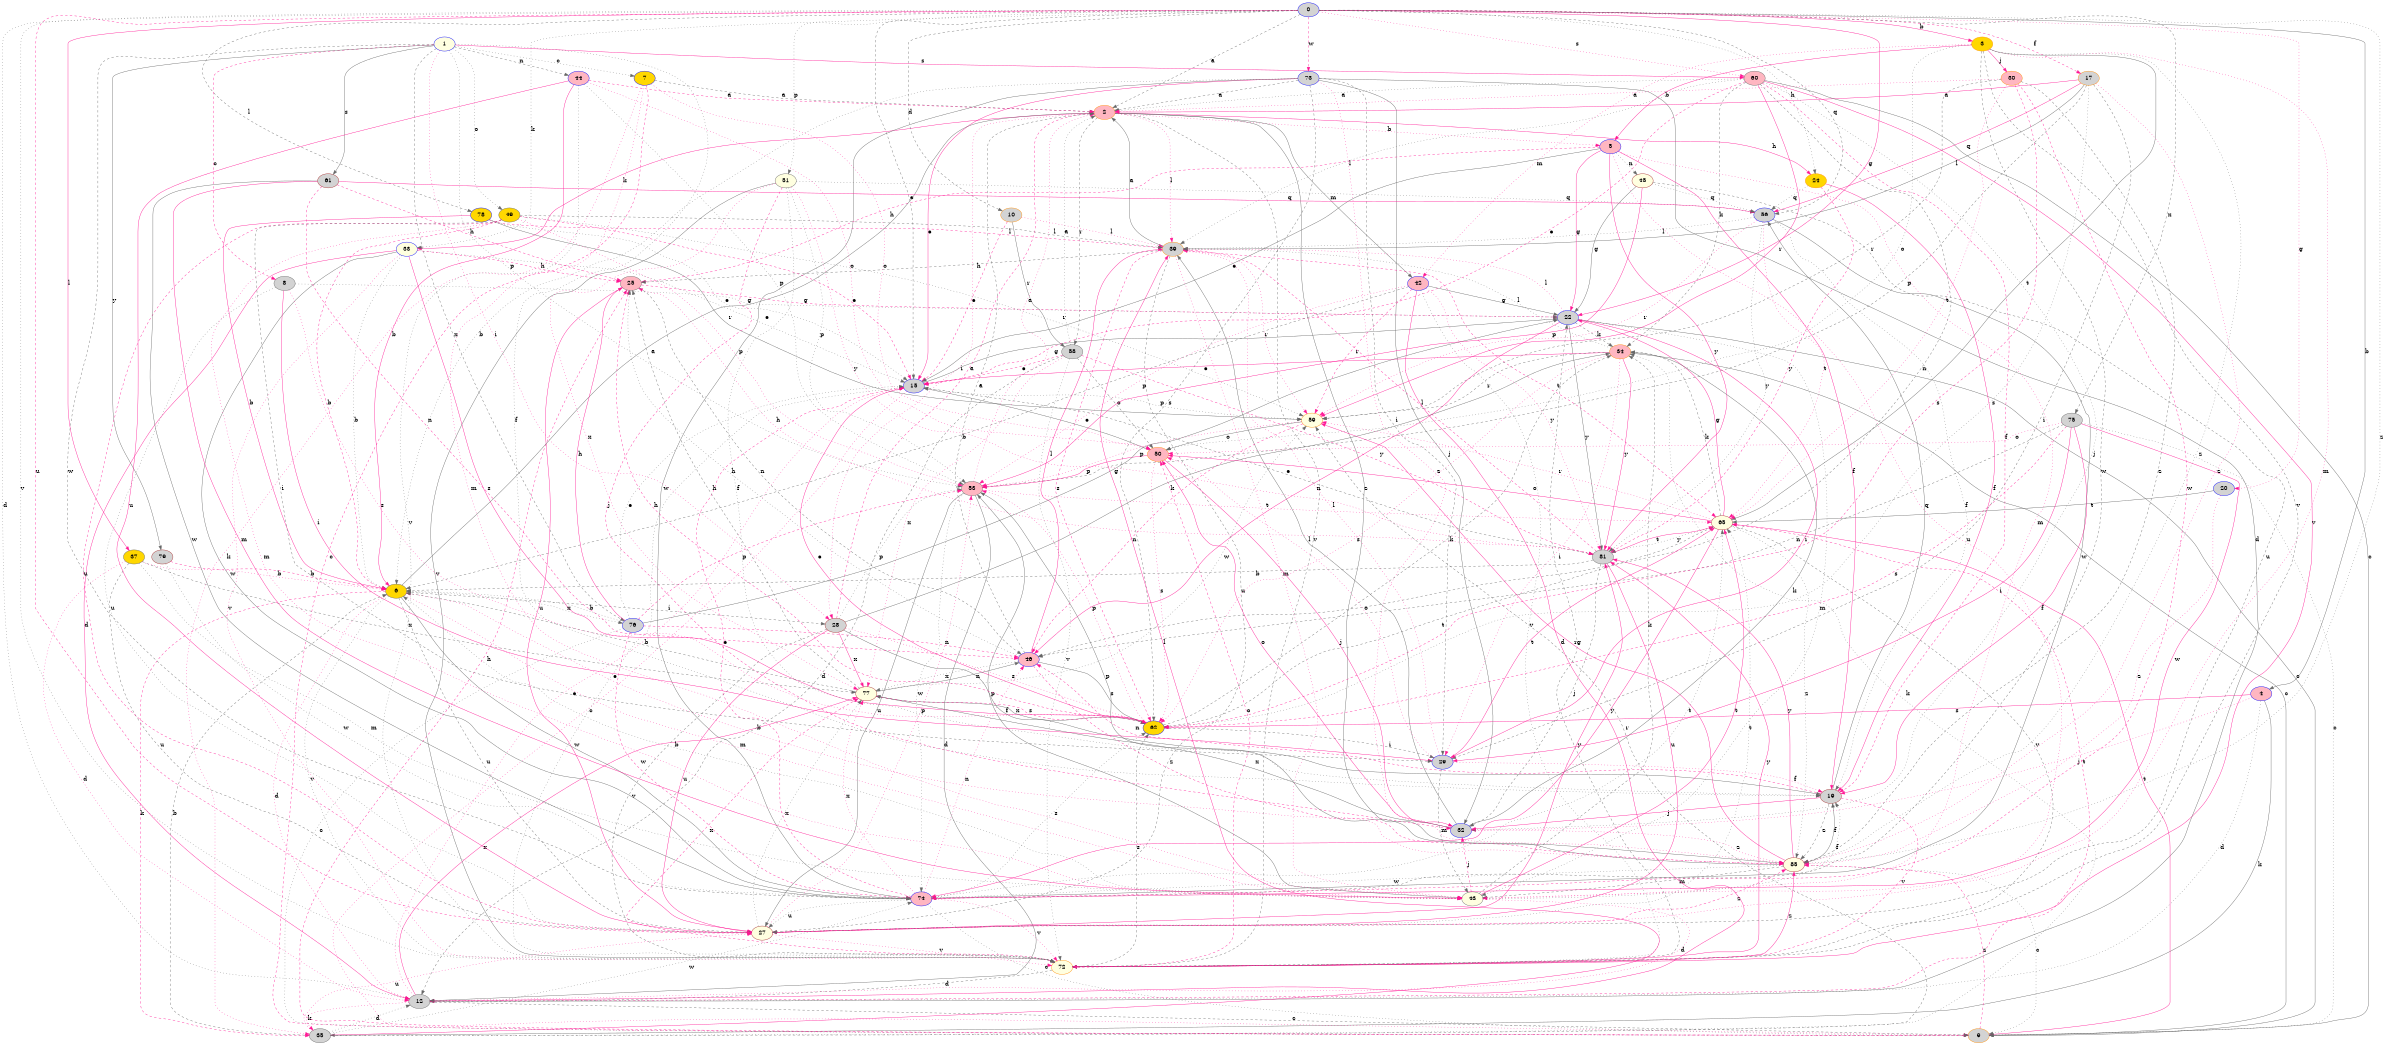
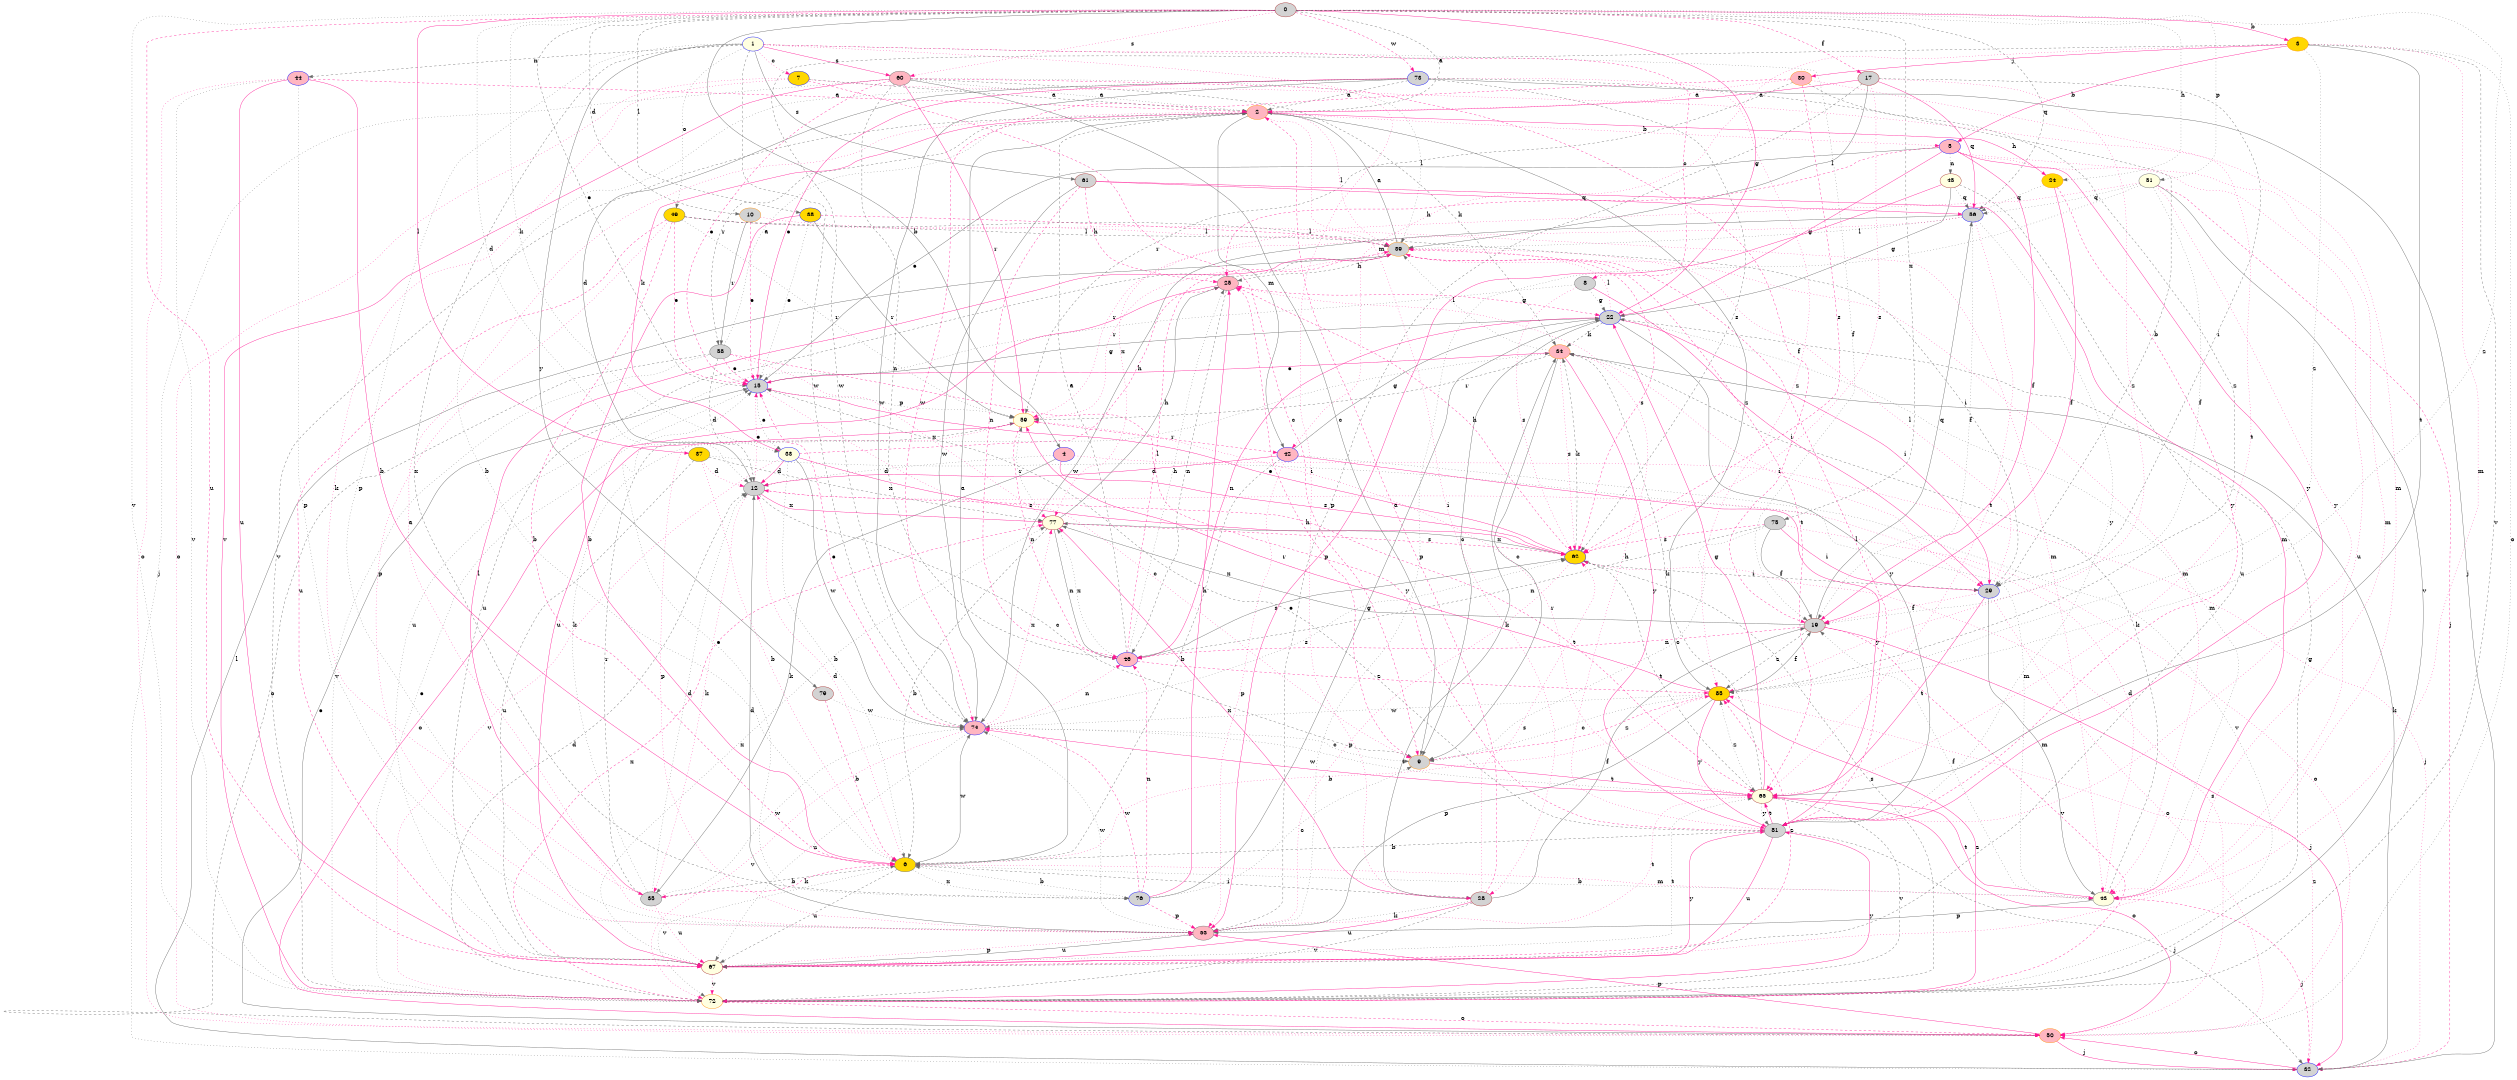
(1308, 10) -> (1286, 10)
(543, 61) -> (770, 63)
(2089, 78) -> (1869, 78)
(481, 215) -> (810, 215)
(667, 284) -> (761, 423)
(1357, 344) -> (1190, 442)
(1534, 401) -> (1739, 509)
(1397, 420) -> (2156, 335)
(1232, 433) -> (646, 1011)
(1051, 446) -> (1164, 368)
(2224, 489) -> none
(726, 517) -> (1152, 424)
(881, 557) -> (1395, 916)
(1227, 557) -> (1020, 471)
(1781, 603) -> (1847, 388)
(2004, 636) -> (1776, 575)
(1613, 711) -> (1313, 762)
(1212, 757) -> (1429, 614)
(1439, 819) -> (2034, 736)
(1794, 865) -> (1719, 694)
(1643, 883) -> none
(1837, 886) -> none
(762, 933) -> (712, 967)
